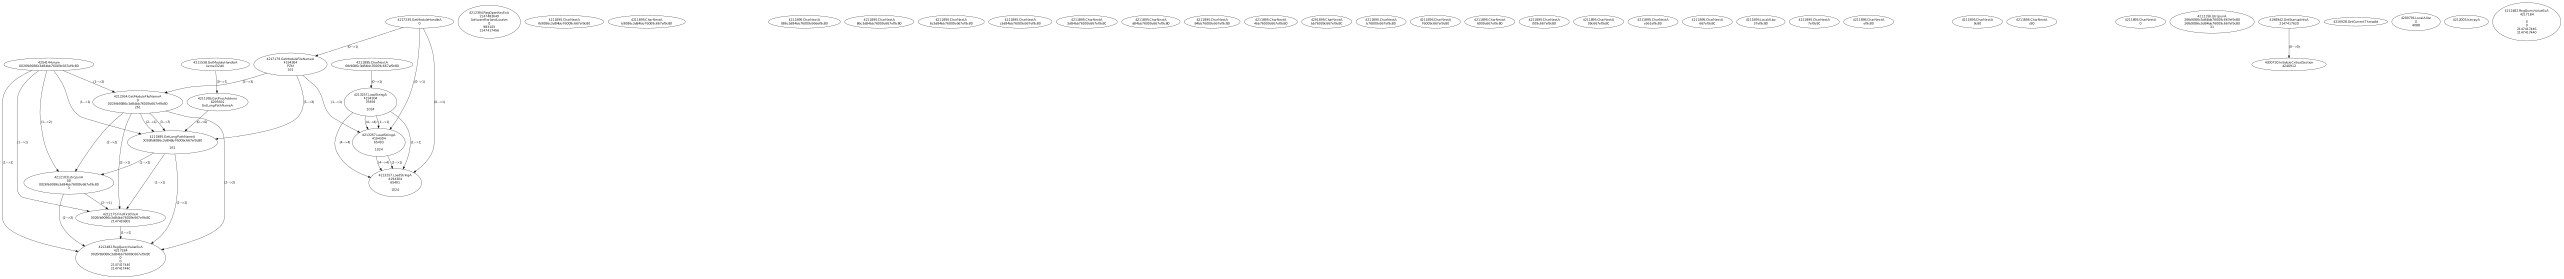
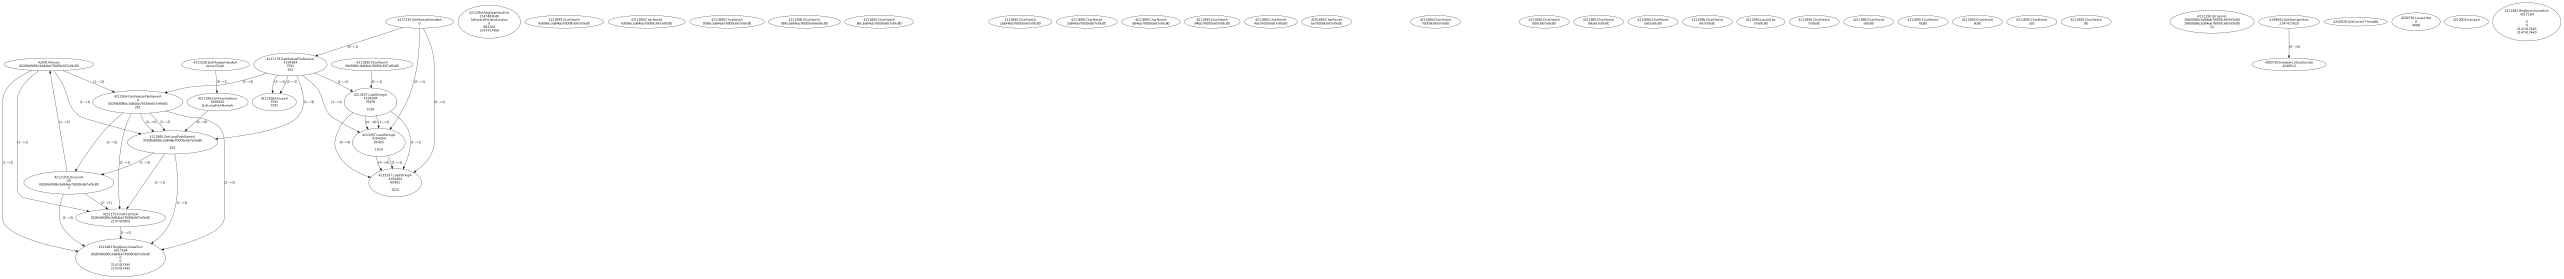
none -> (727, 22)
(951, 22) -> none
(1381, 22) -> none
(1490, 22) -> none
none -> (1923, 22)
none -> (2086, 22)
(2141, 22) -> none
none -> (333, 81)
none -> (274, 102)
(41, 122) -> (59, 122)
